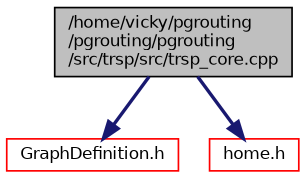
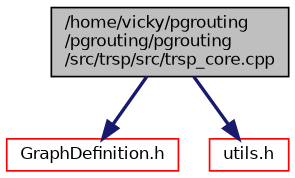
(254, 155) -> (249, 155)
